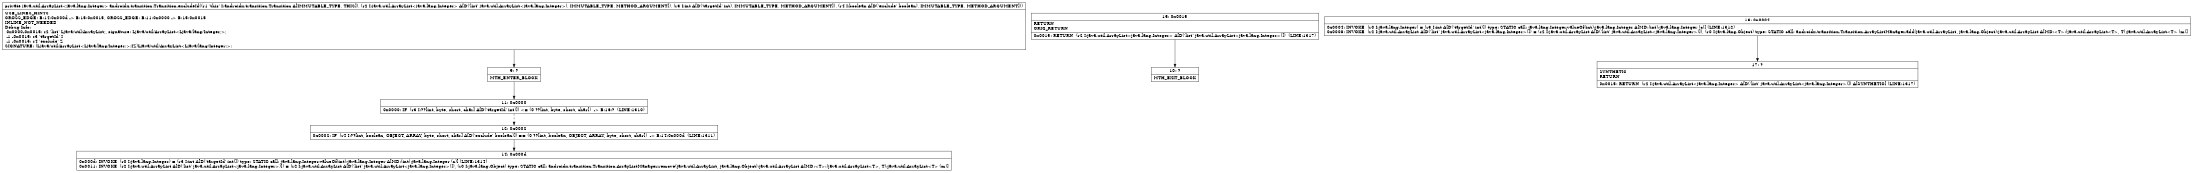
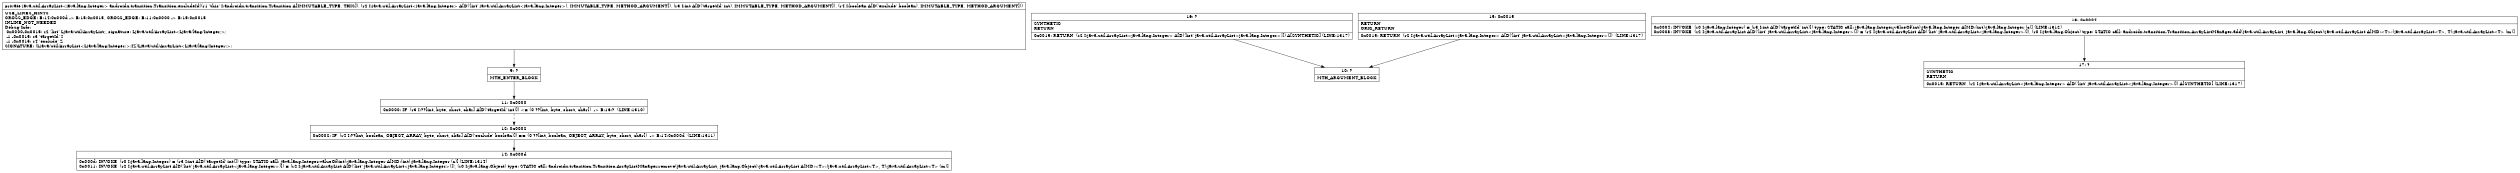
none -> (1192, 26)
(1175, 78) -> (1347, 78)
